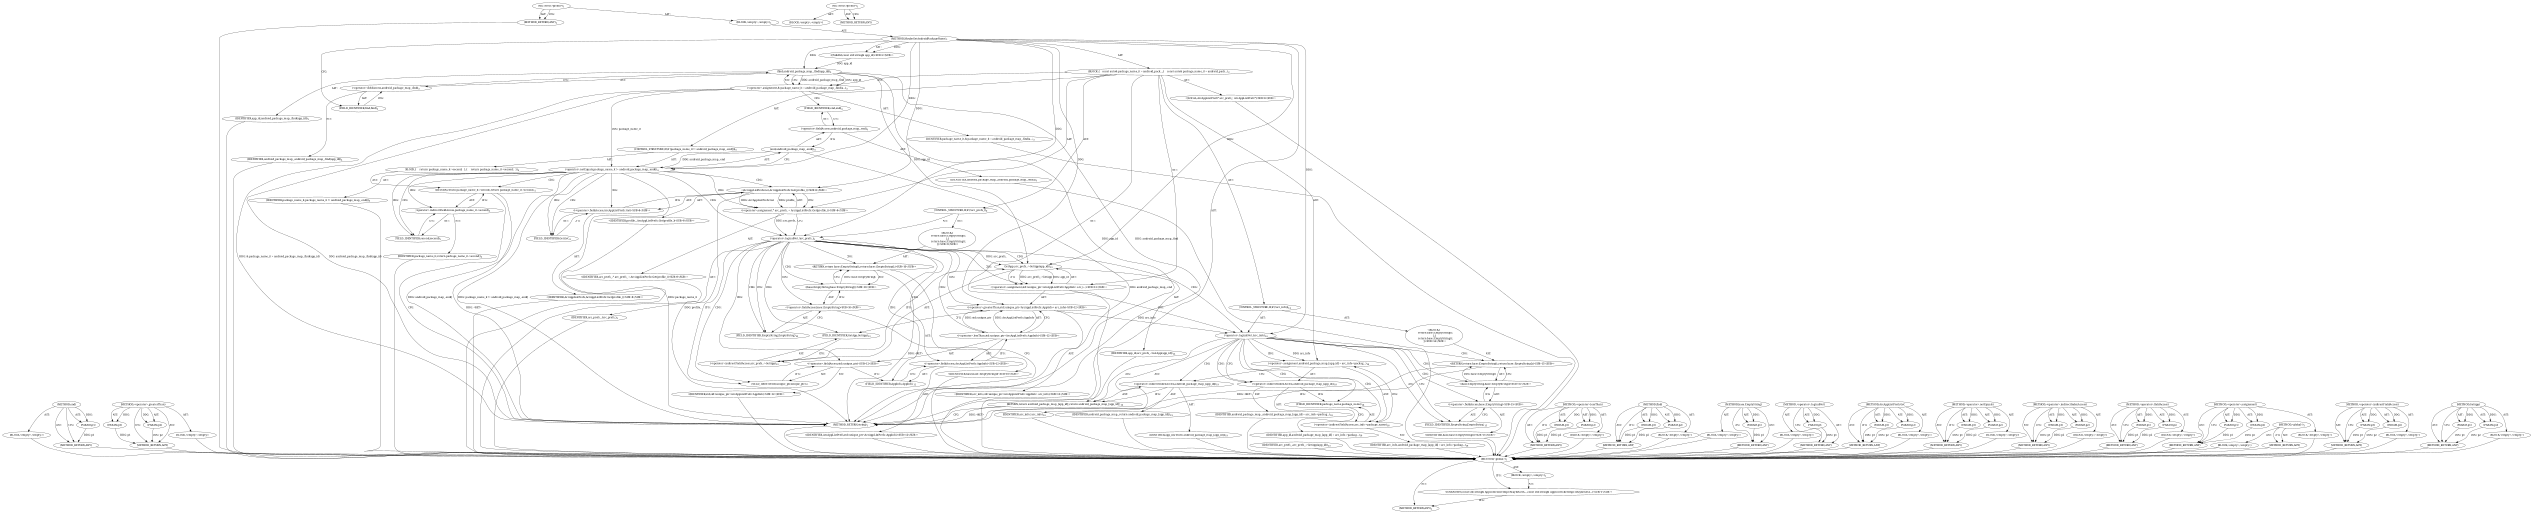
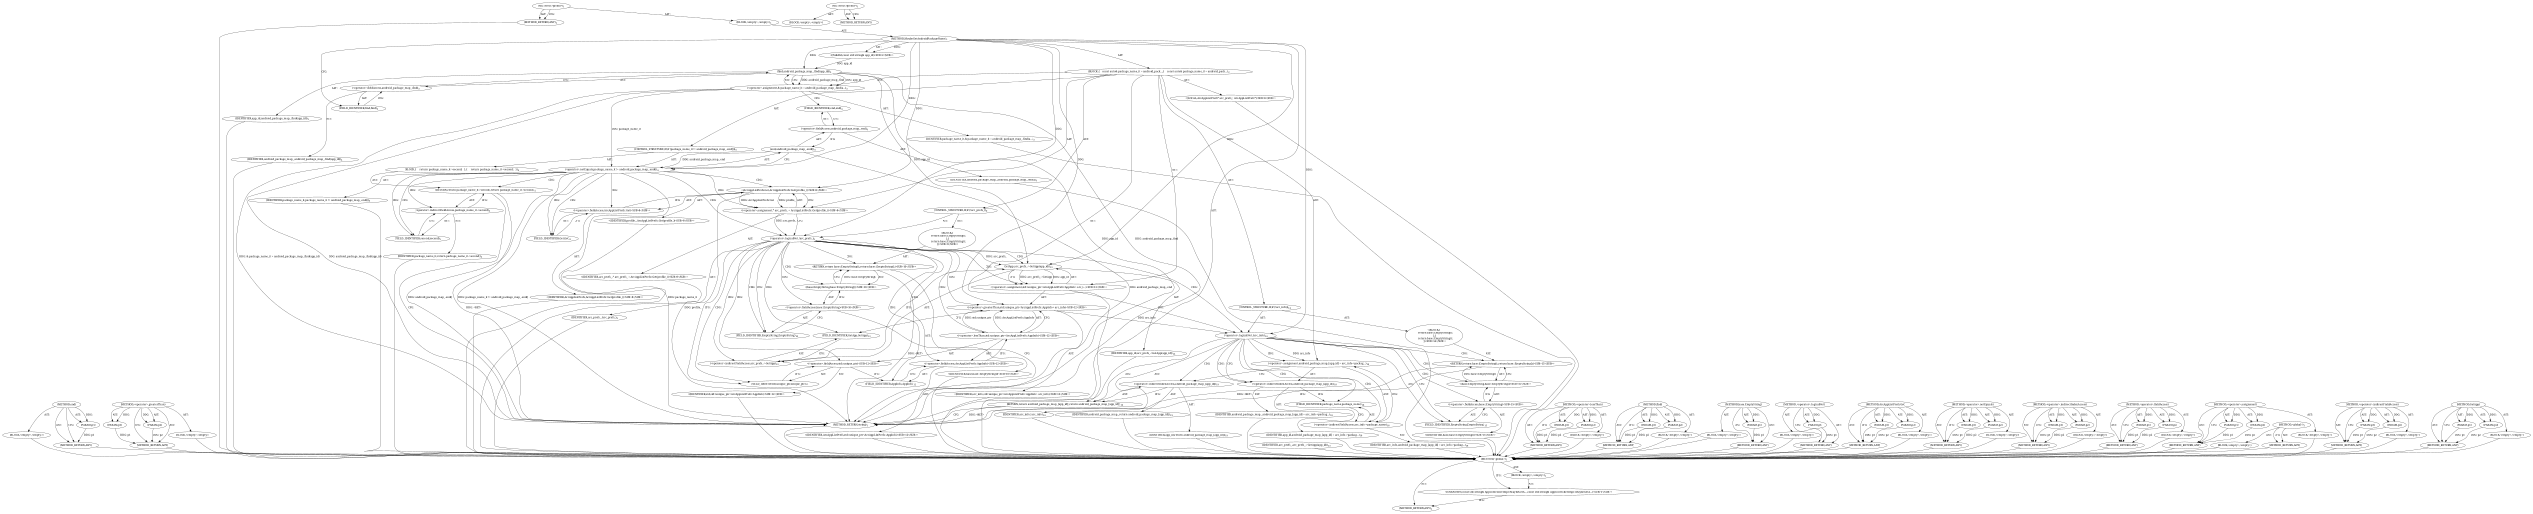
none -> (728, 294)
